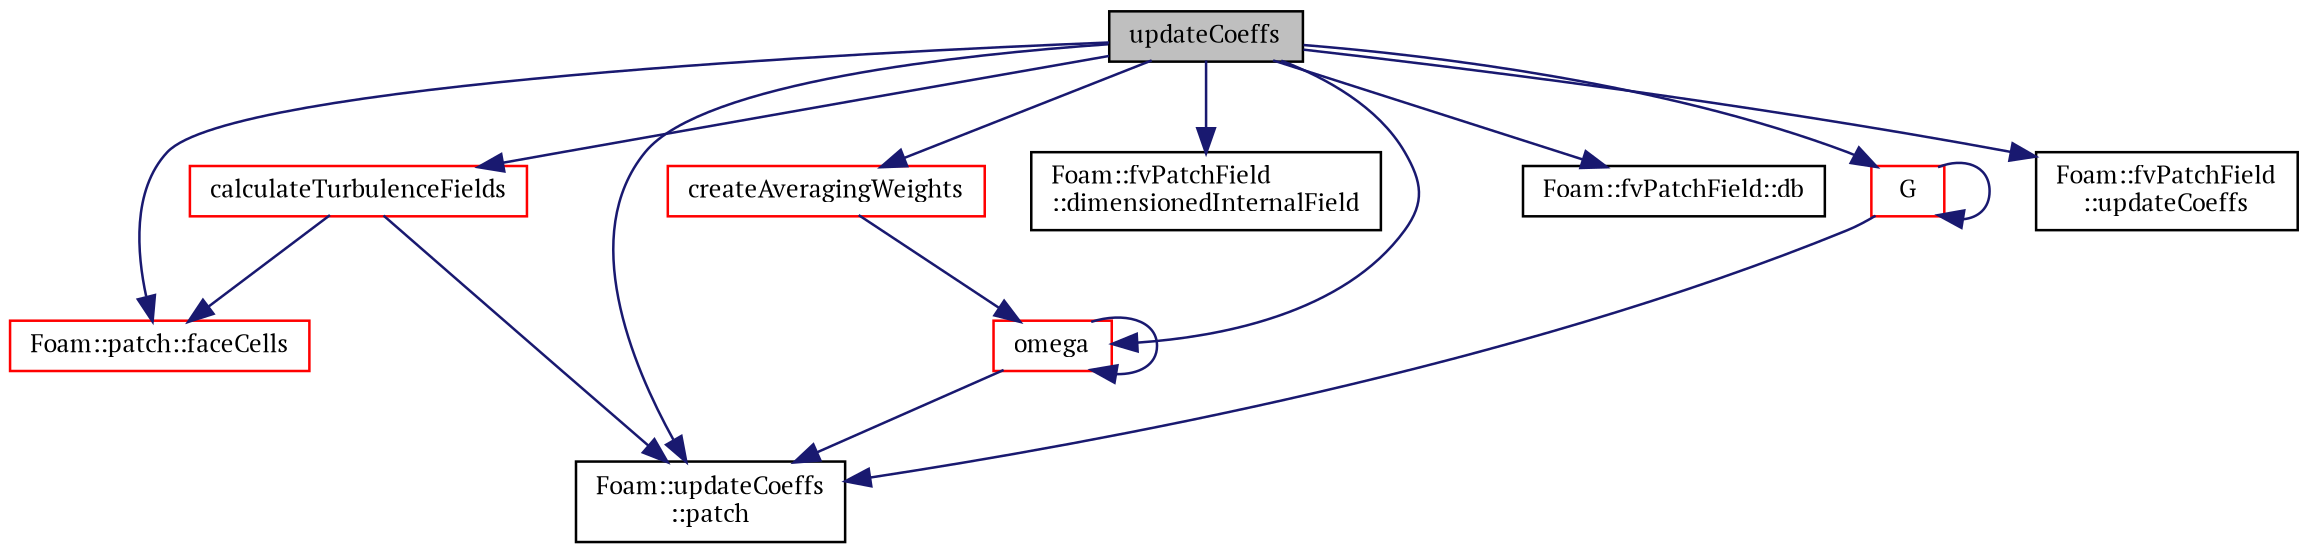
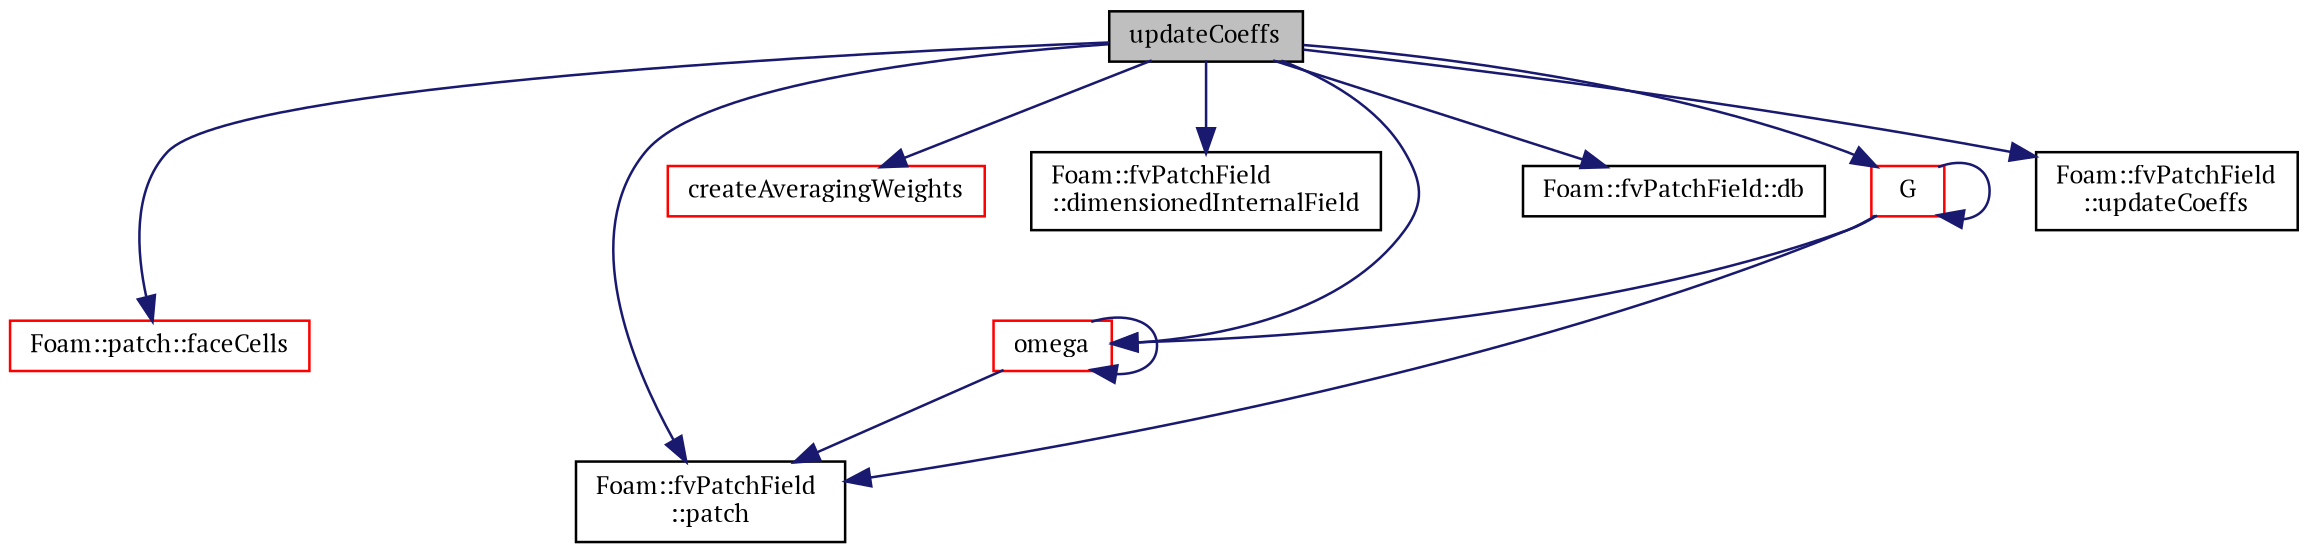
(358, 191) -> none
(929, 262) -> (1513, 309)
(711, 502) -> (711, 502)
